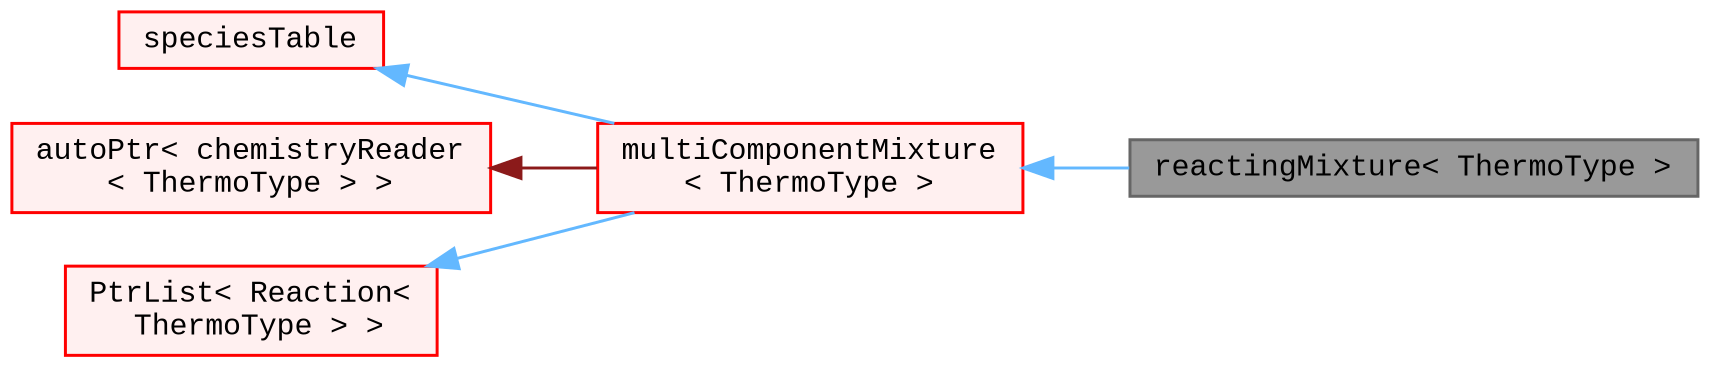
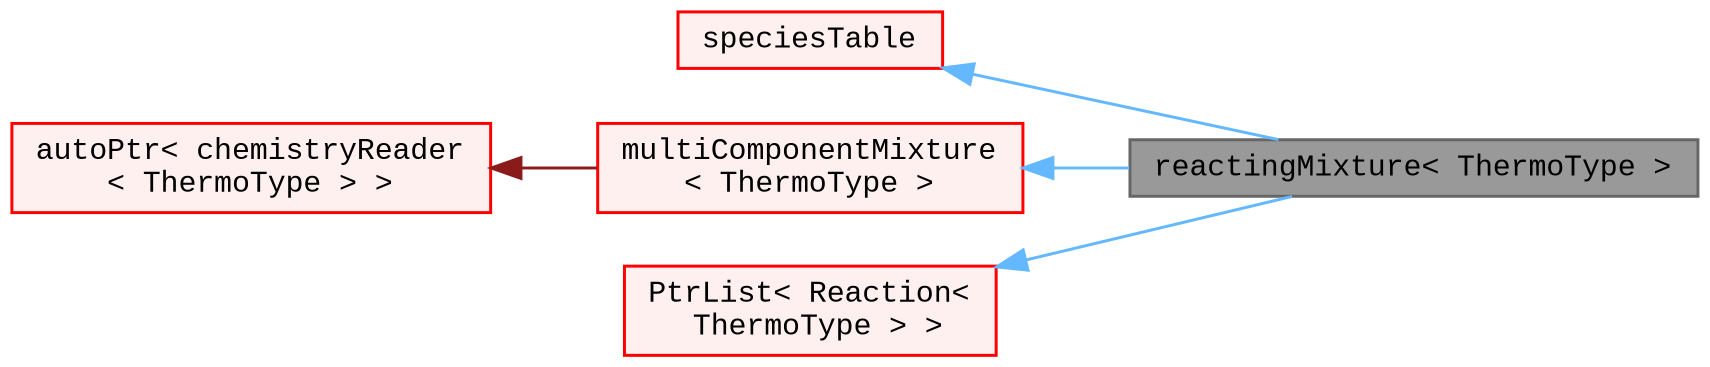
(510, 99) -> (1126, 107)
(546, 236) -> (1159, 228)
